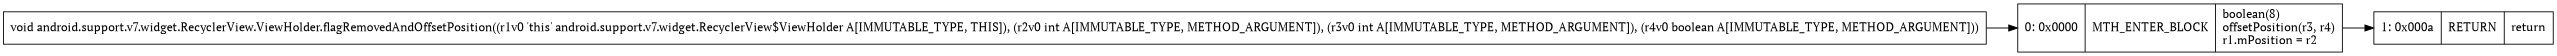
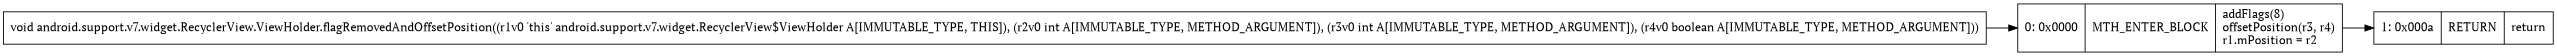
(2251, 14) -> (2254, 14)
